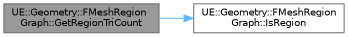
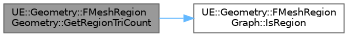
(81, 18) -> (81, 18)
